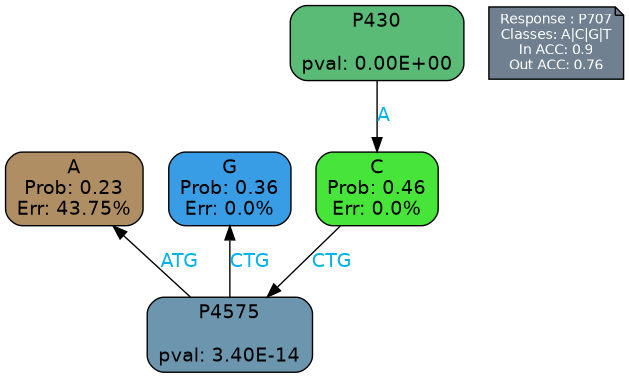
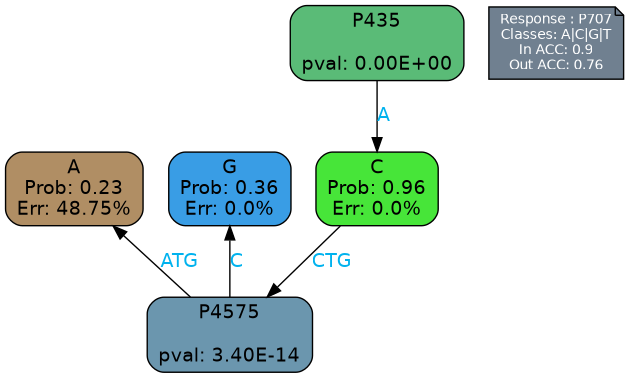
(377, 43) -> (377, 43)
(74, 189) -> (74, 189)
(377, 189) -> (377, 189)
(250, 262) -> (237, 262)
